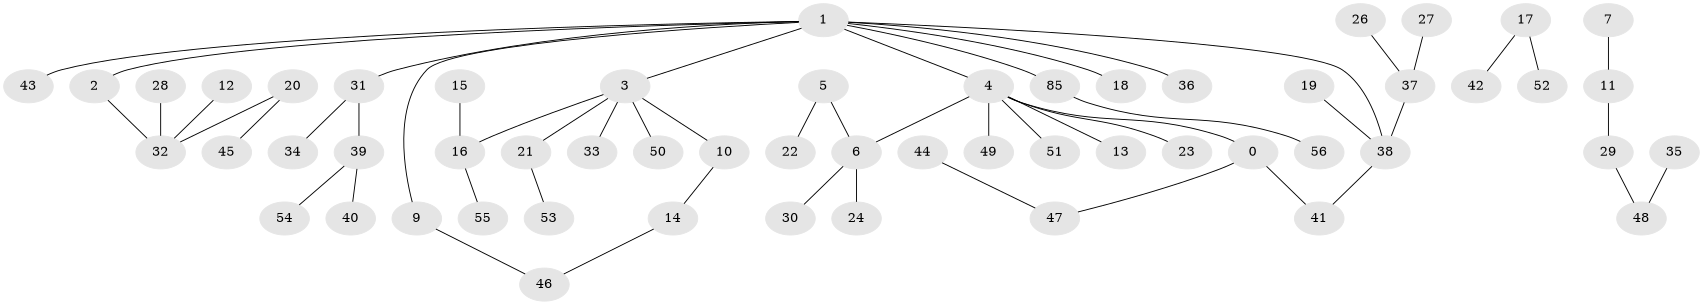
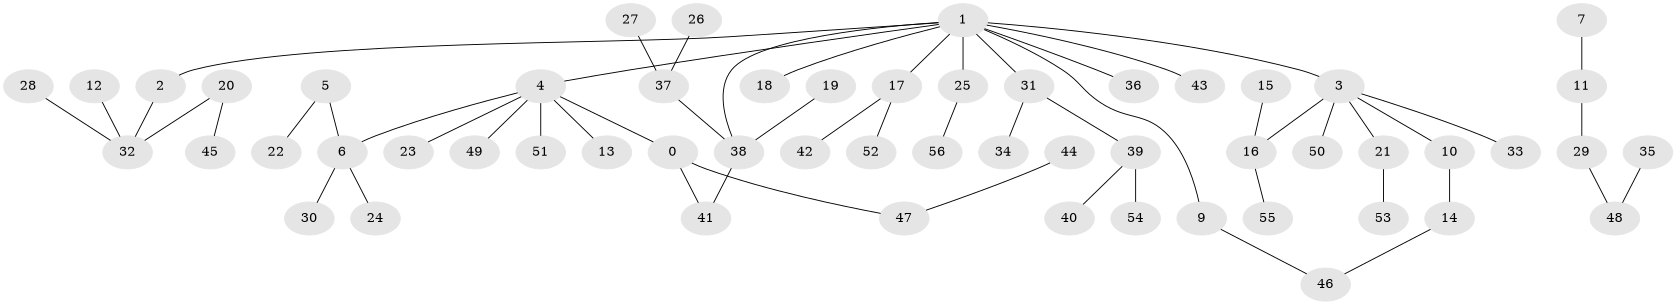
none -> (930, 53)
(1055, 86) -> (963, 86)
